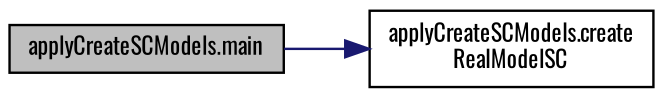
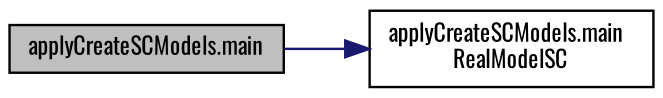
(512, 49) -> (512, 49)
